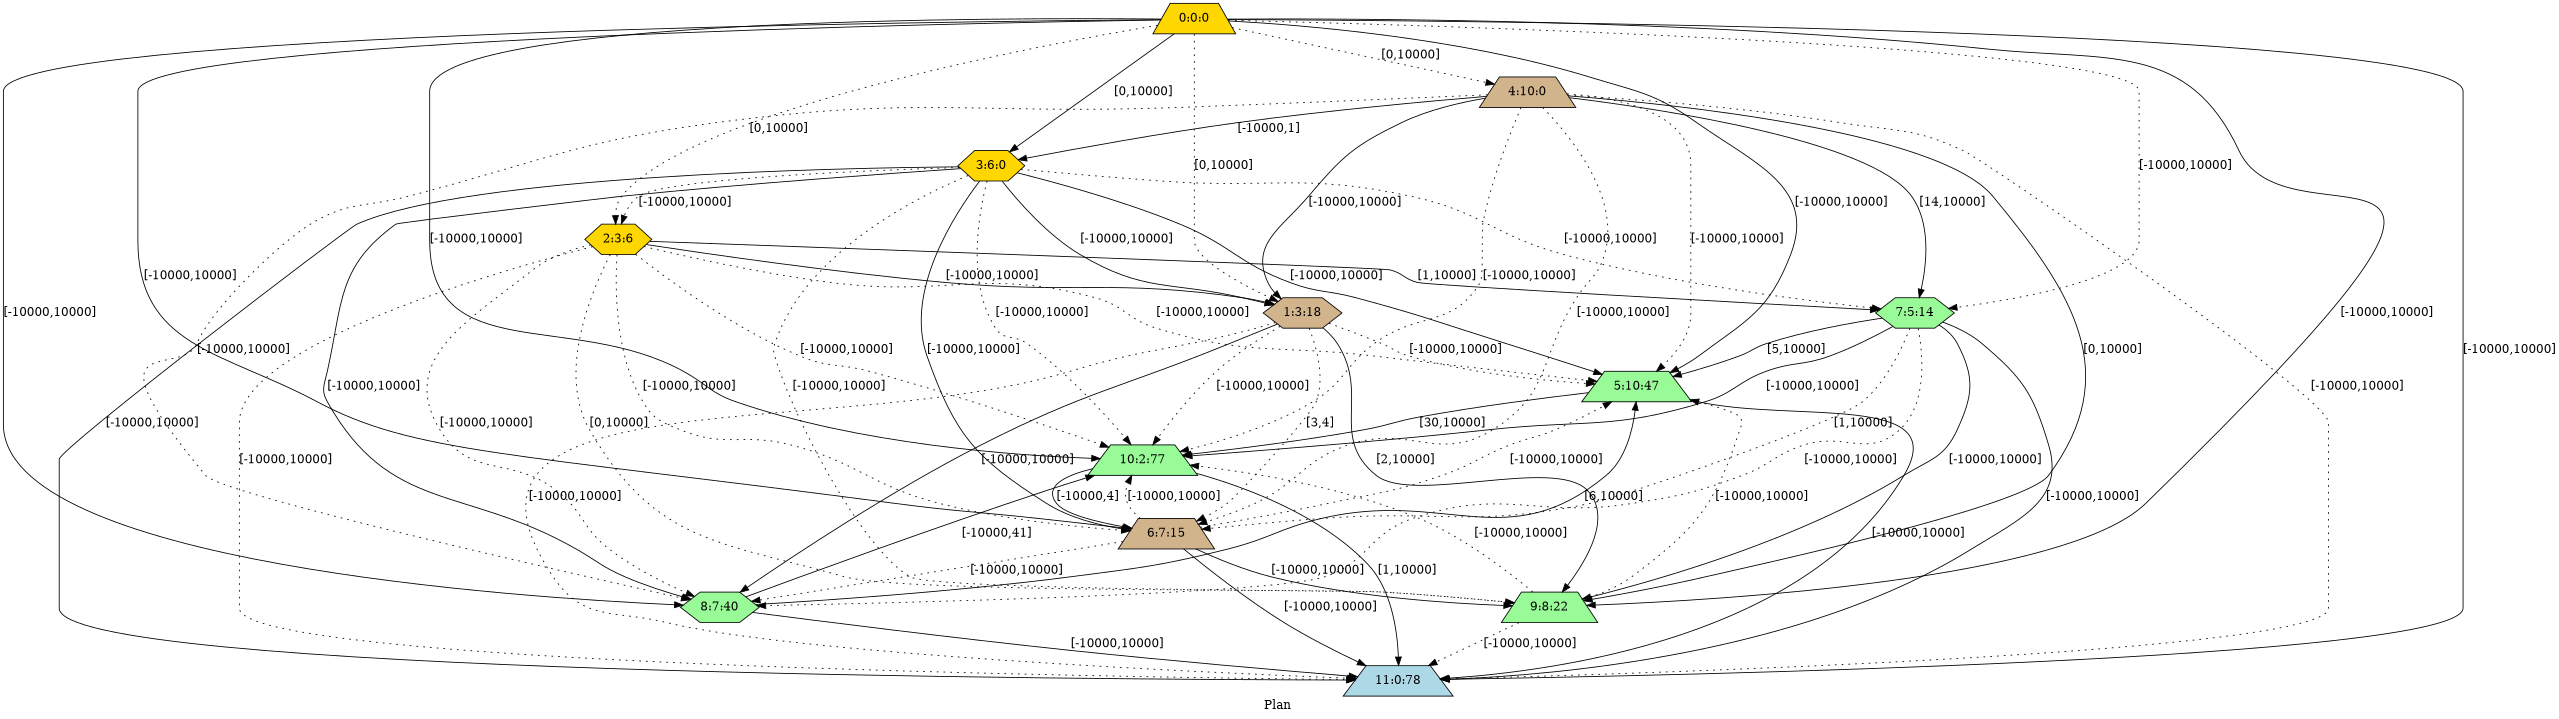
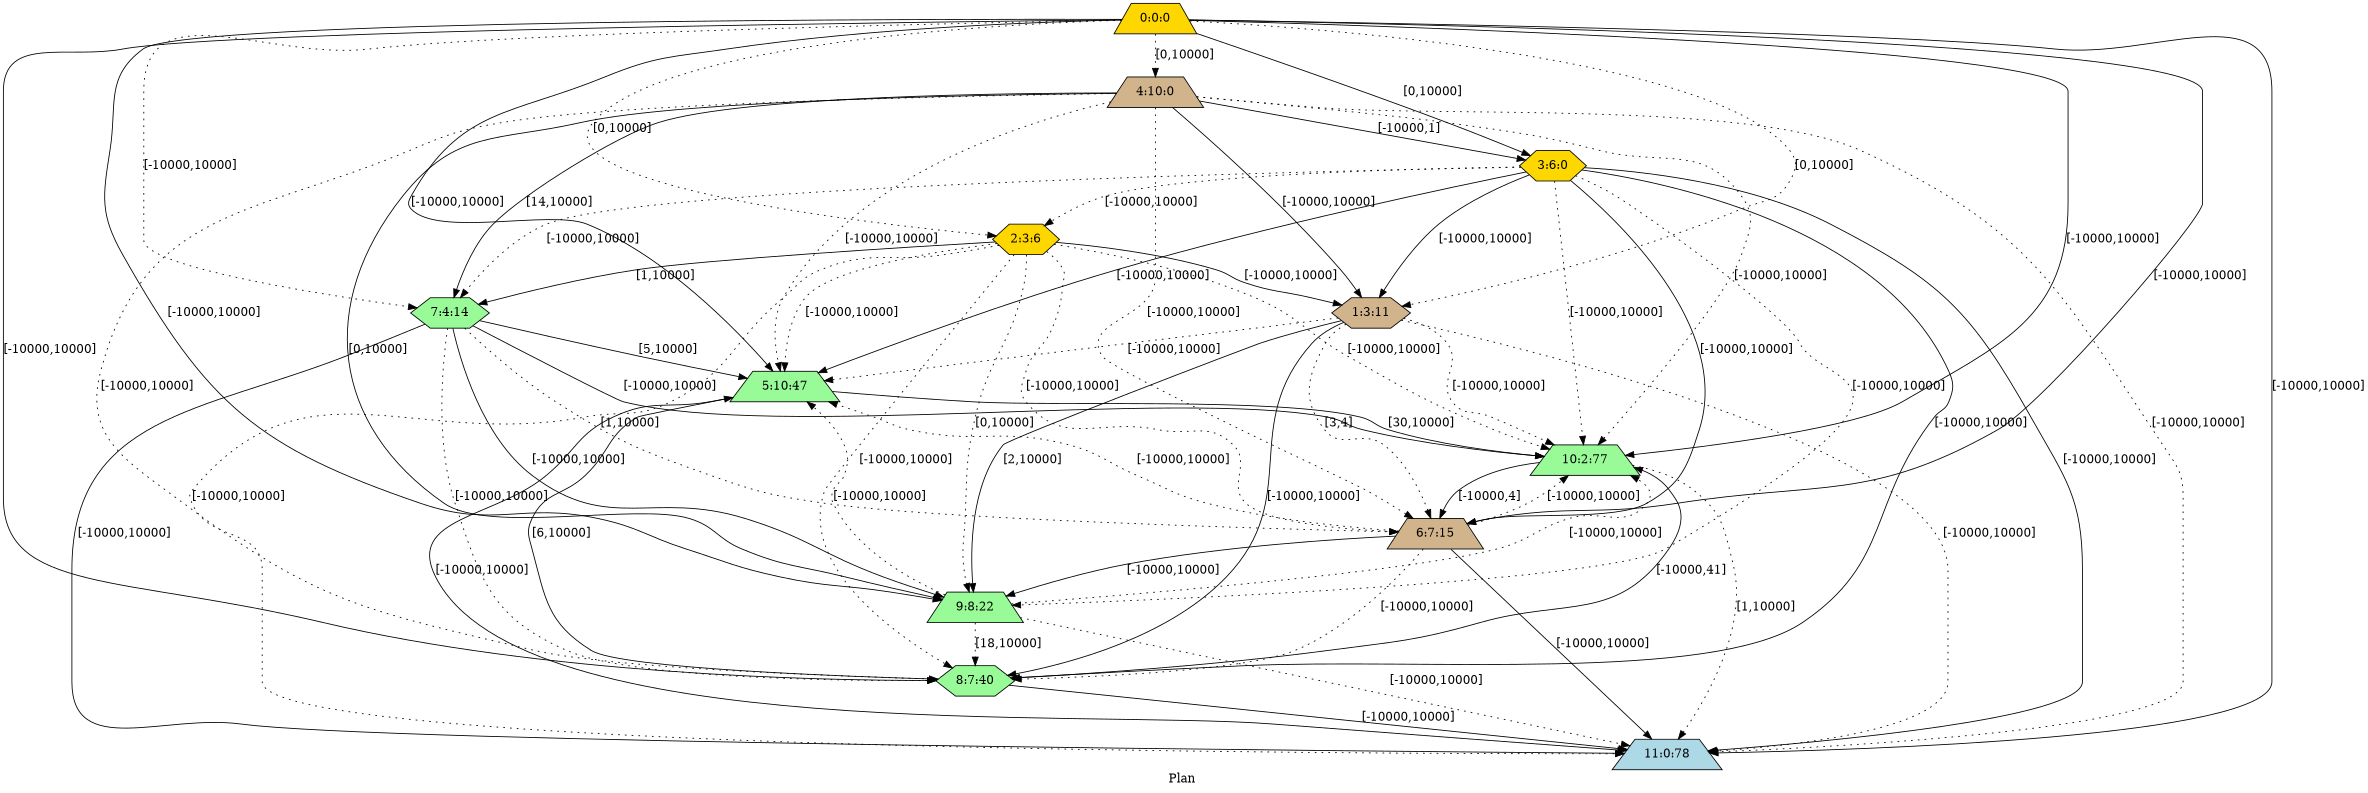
(1303, 313) -> (1371, 313)
(1915, 313) -> (450, 313)
(1331, 533) -> (1735, 578)
none -> (975, 640)
